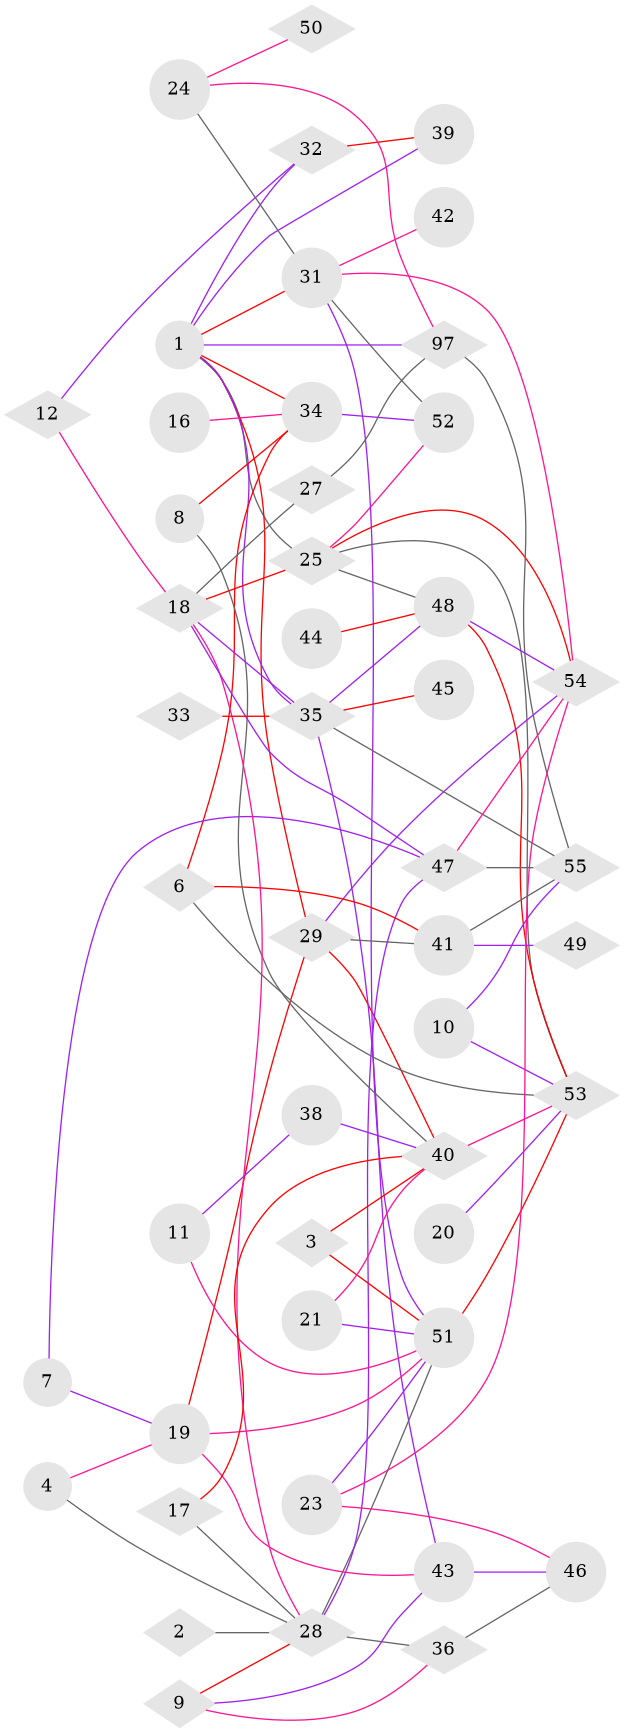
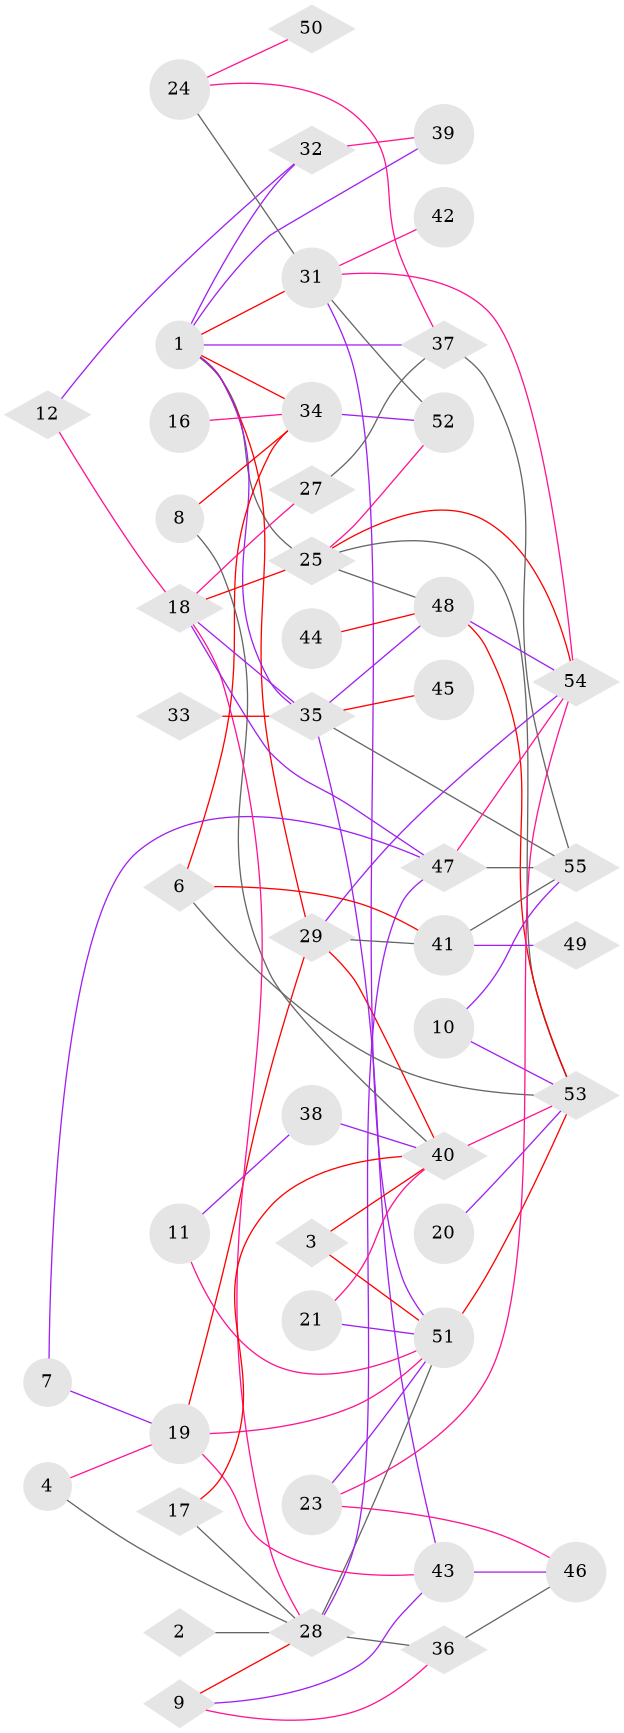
(387, 141) -> (387, 141)
(444, 345) -> (444, 345)
(254, 539) -> (254, 539)
